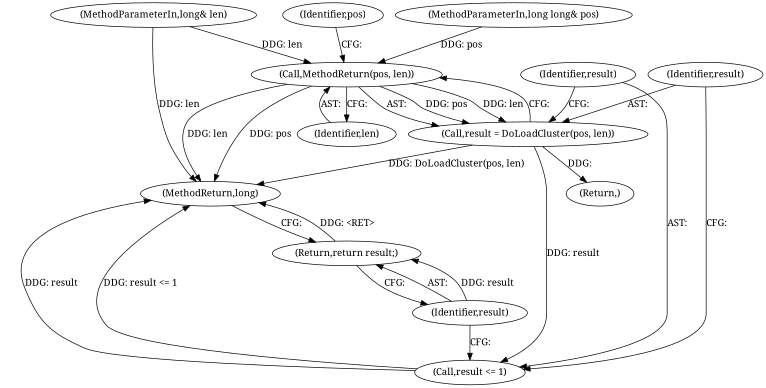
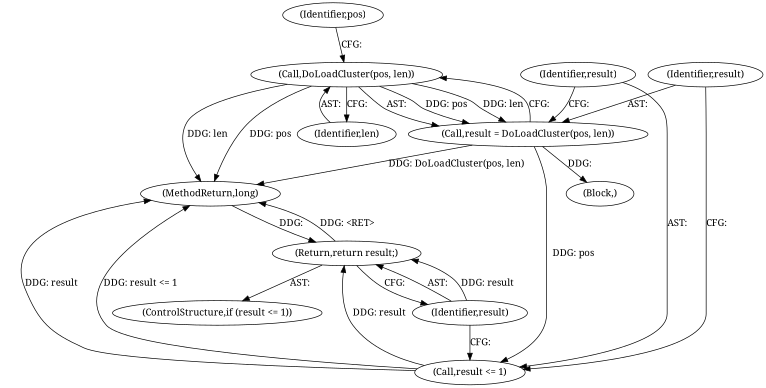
(154, 15) -> none
(514, 15) -> none
(347, 75) -> (347, 75)
(600, 194) -> (600, 194)
(293, 224) -> (293, 224)
(573, 253) -> (573, 253)
none -> (217, 313)
none -> (363, 336)
